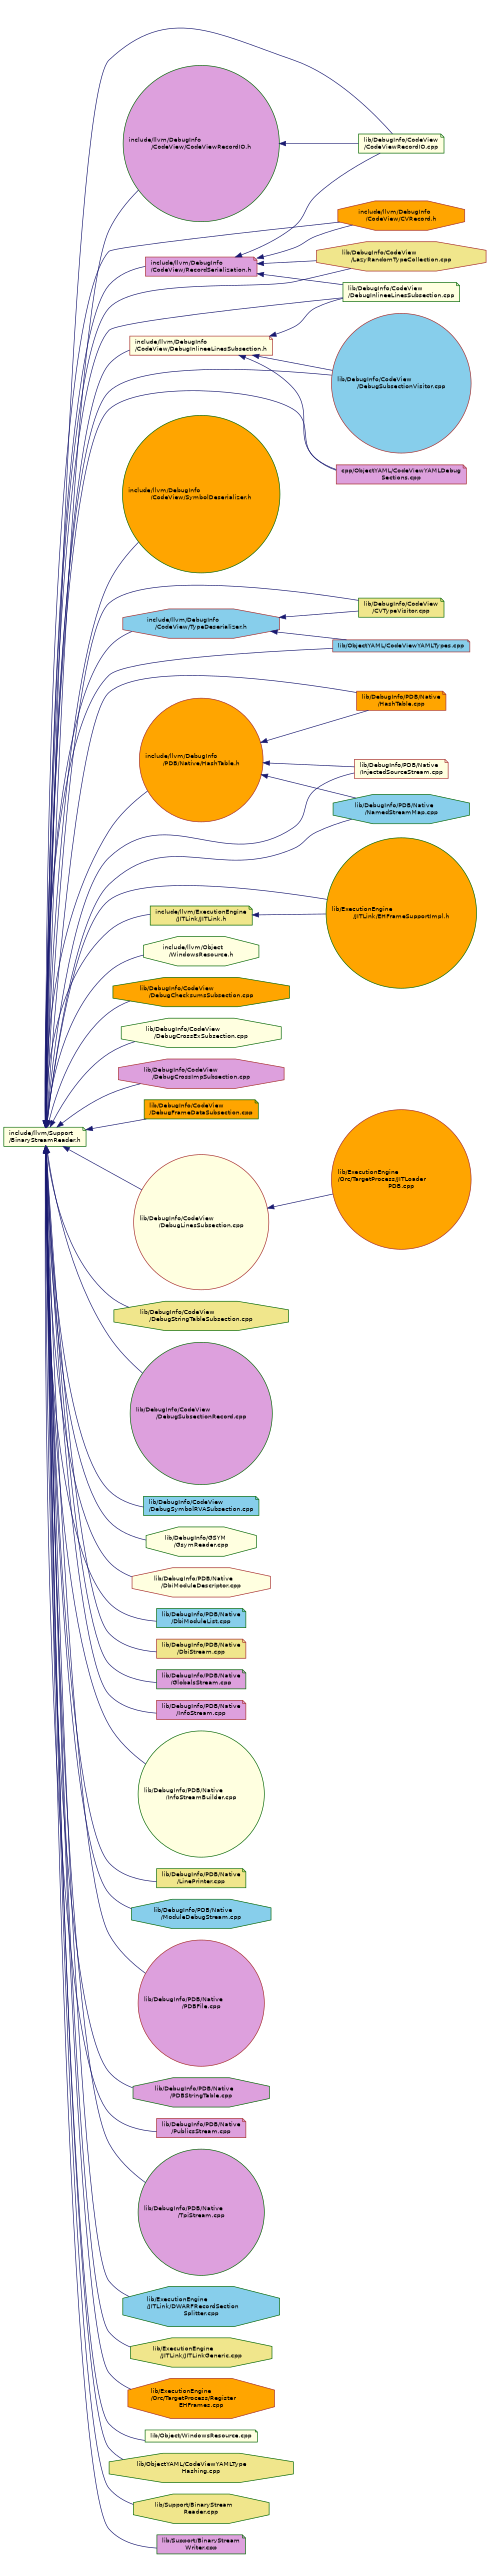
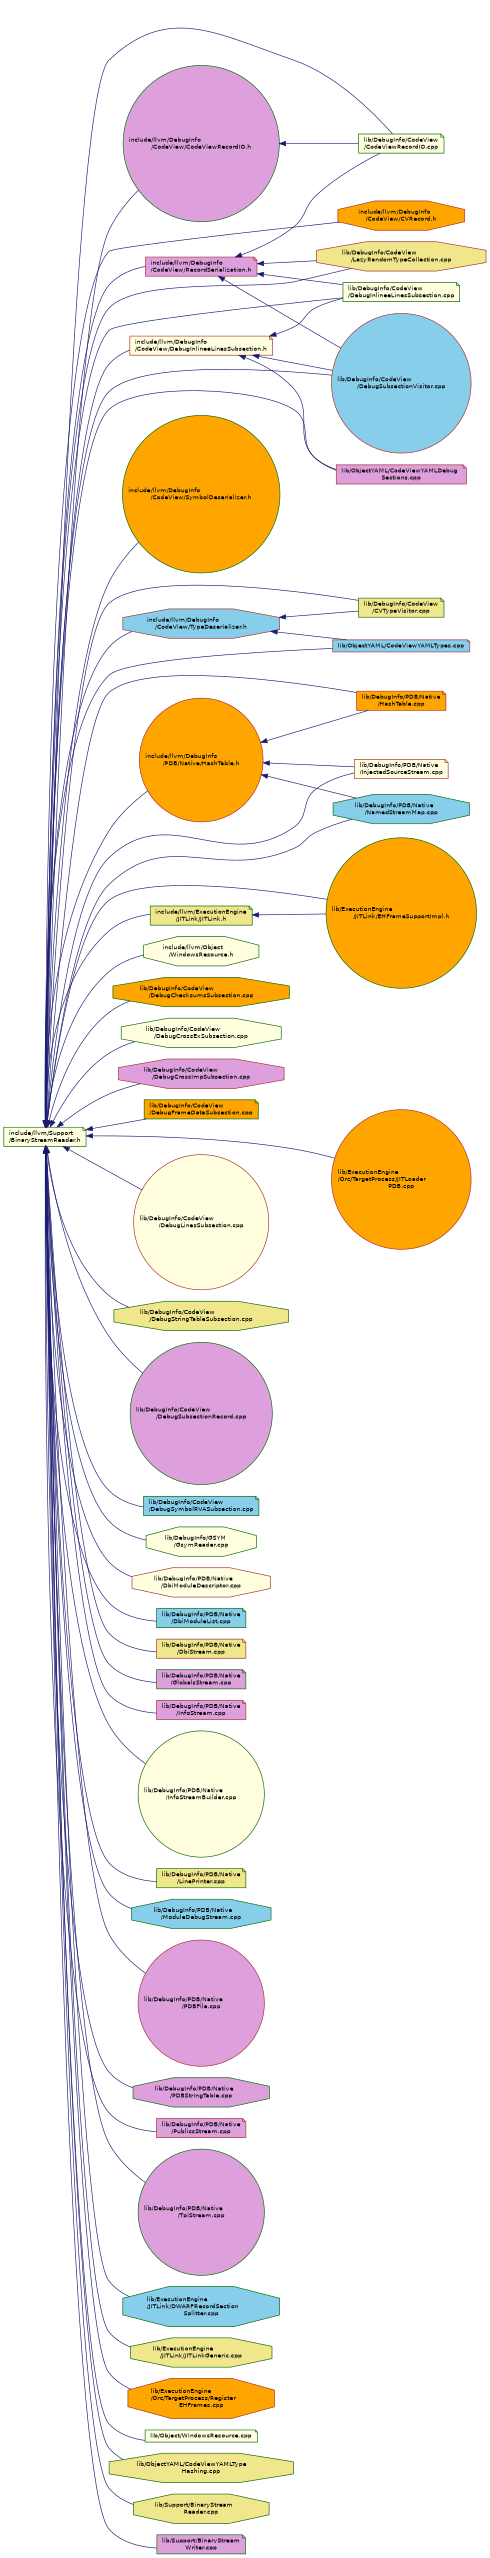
(308, 240) -> (282, 314)
(401, 474) -> (401, 474)
(303, 1200) -> (214, 1140)
